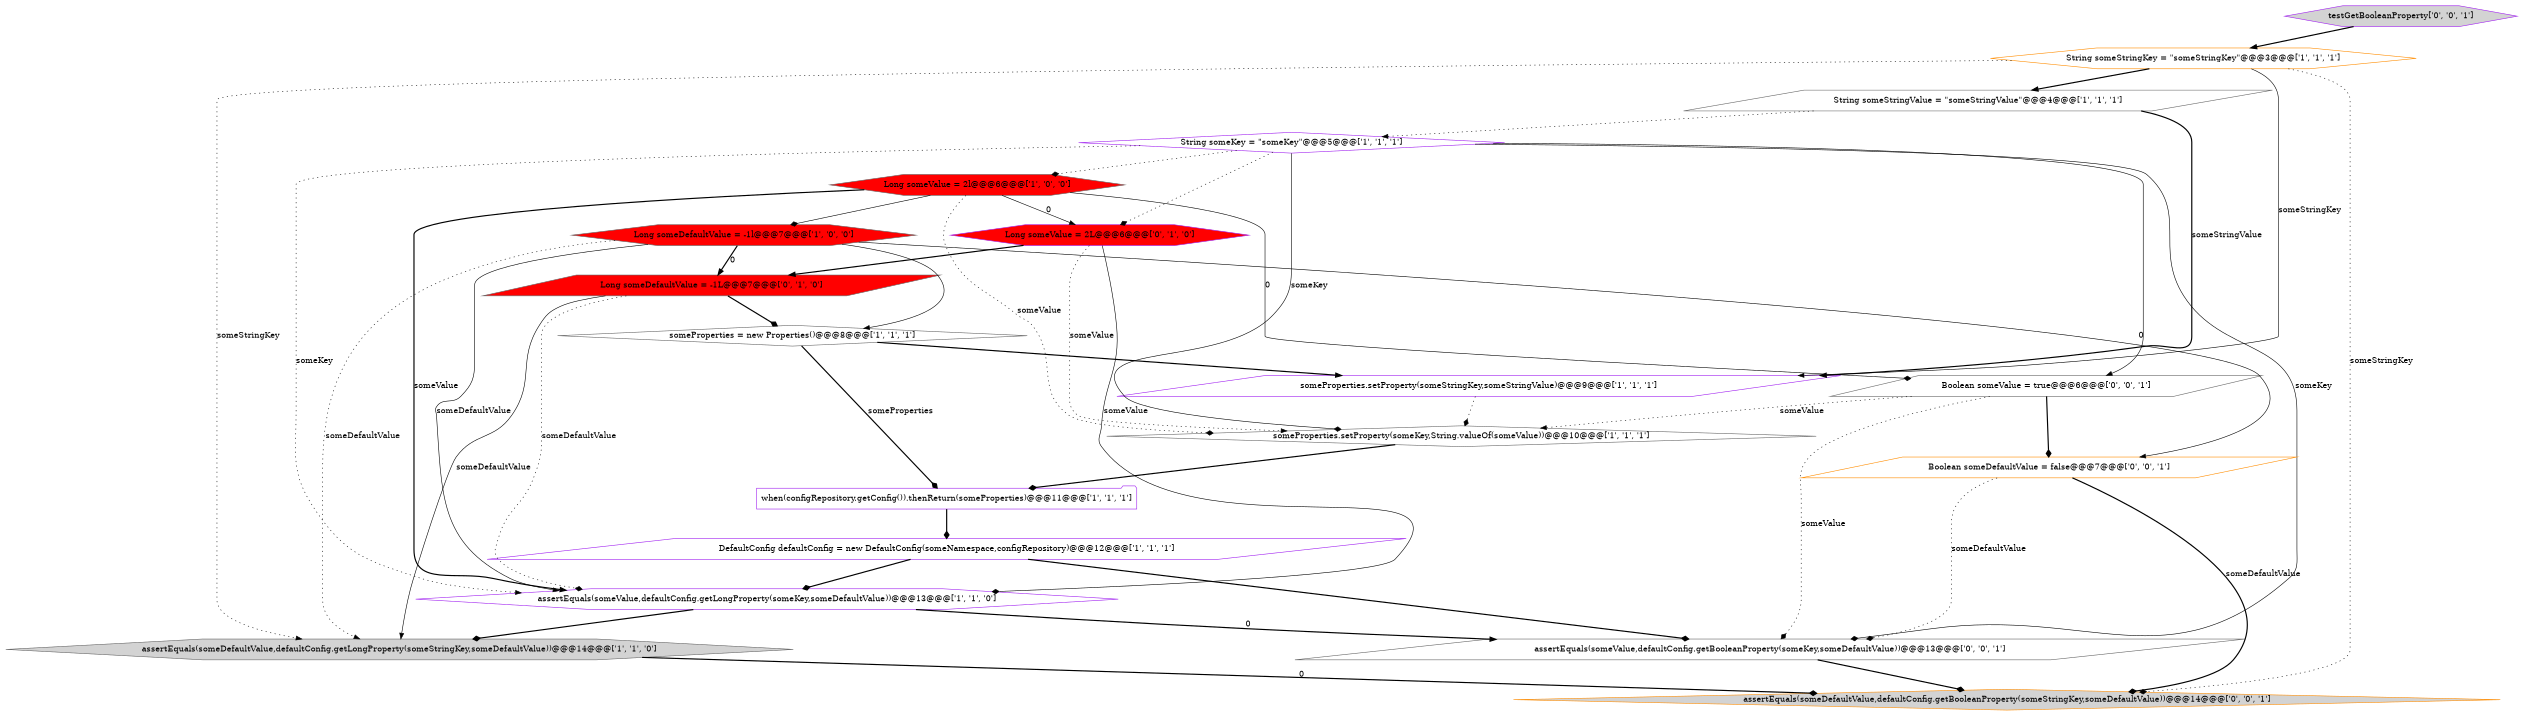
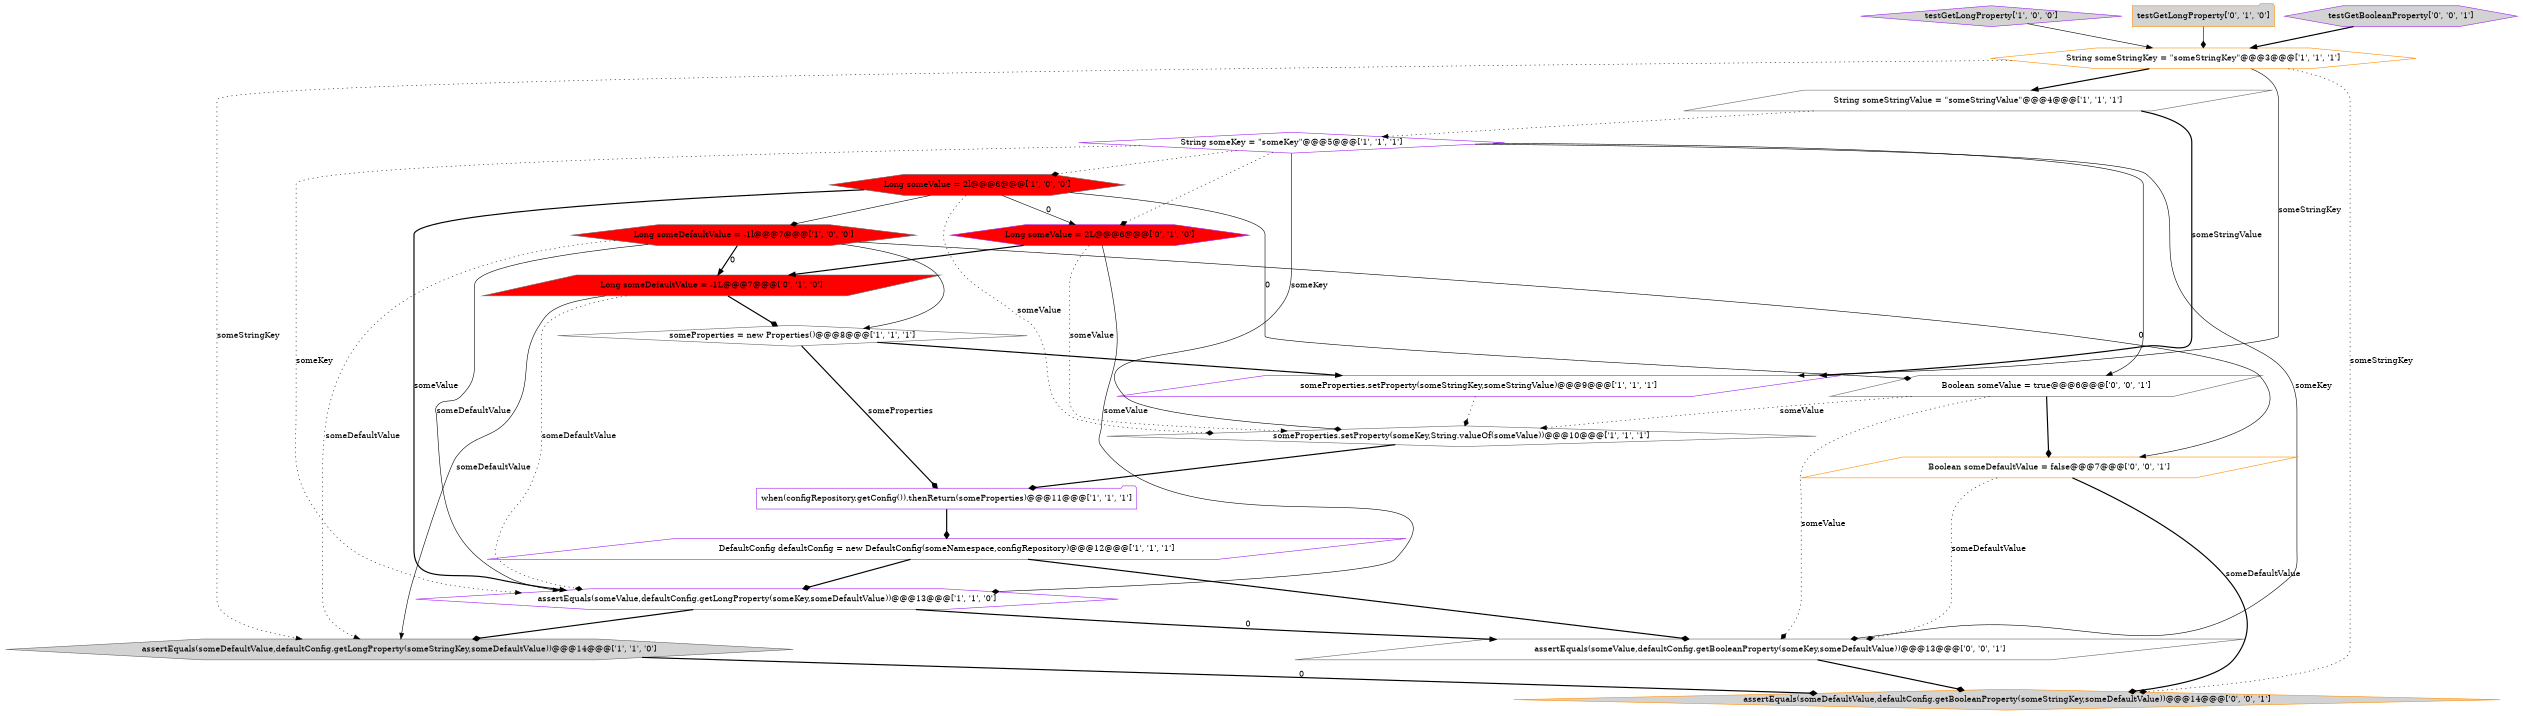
none -> (1991, 16)
none -> (2203, 16)
